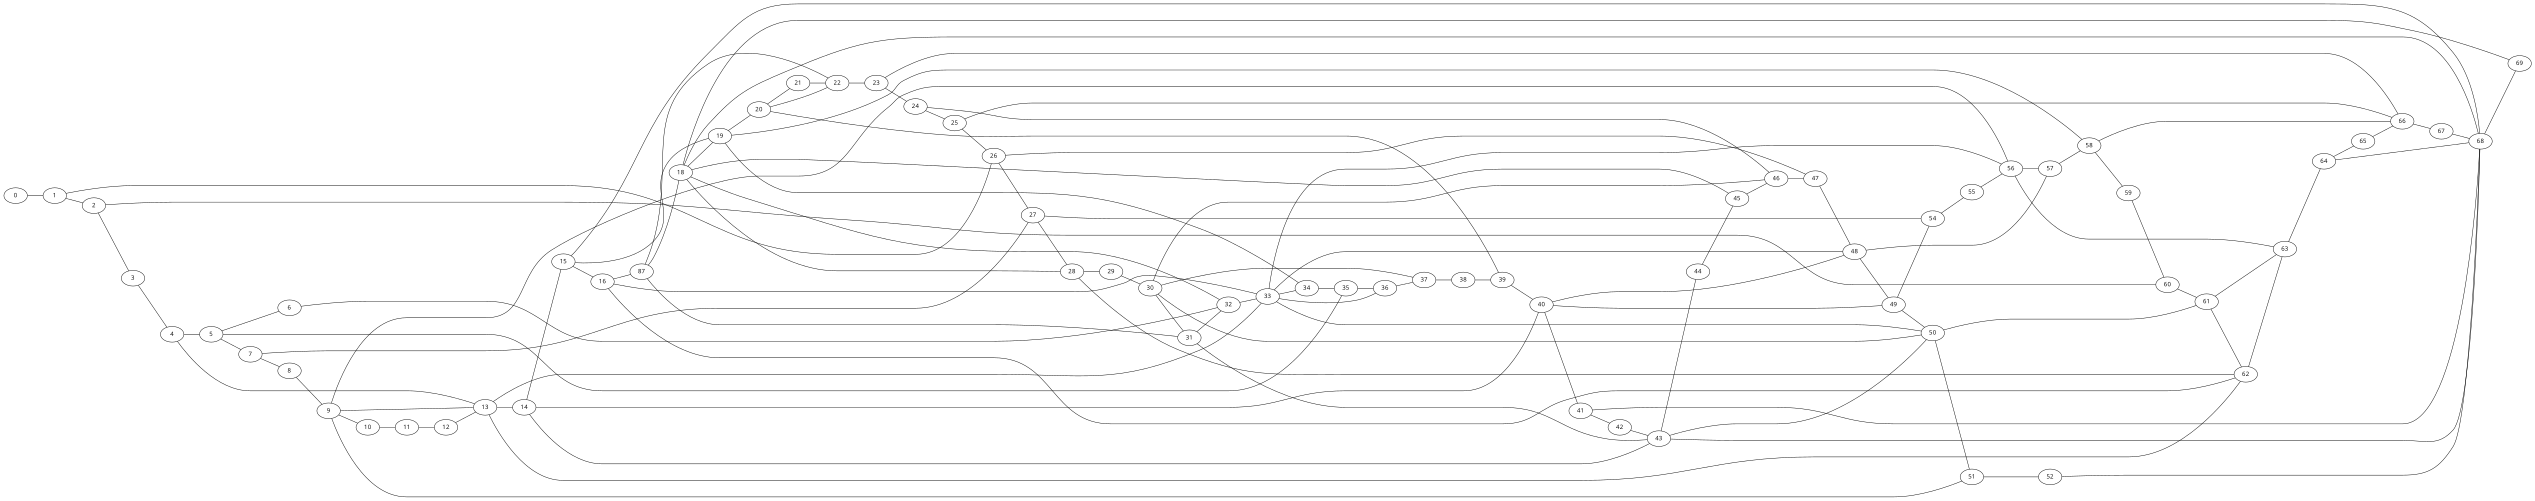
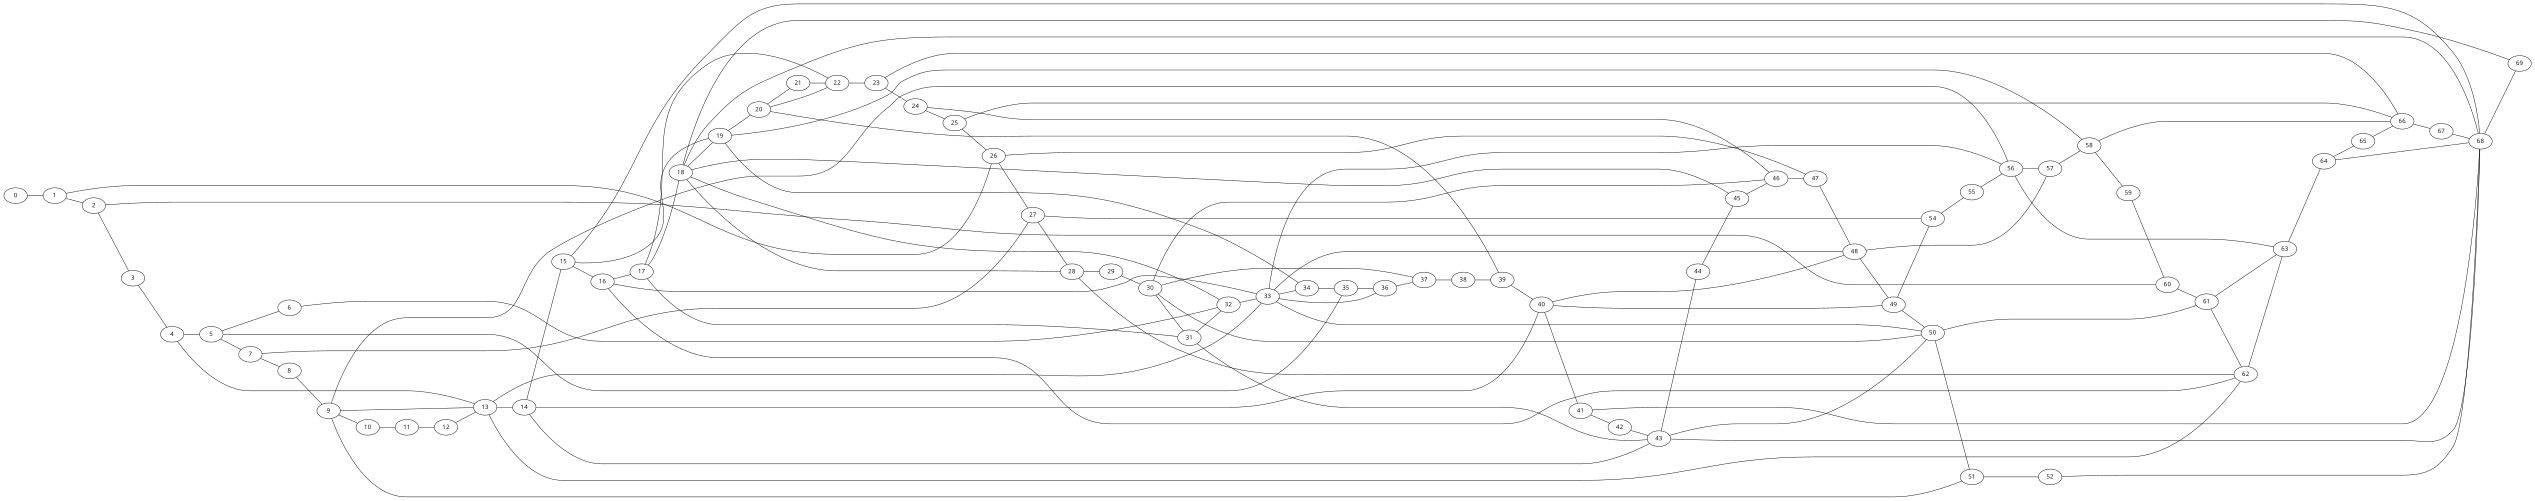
(642, 272) -> (642, 272)
